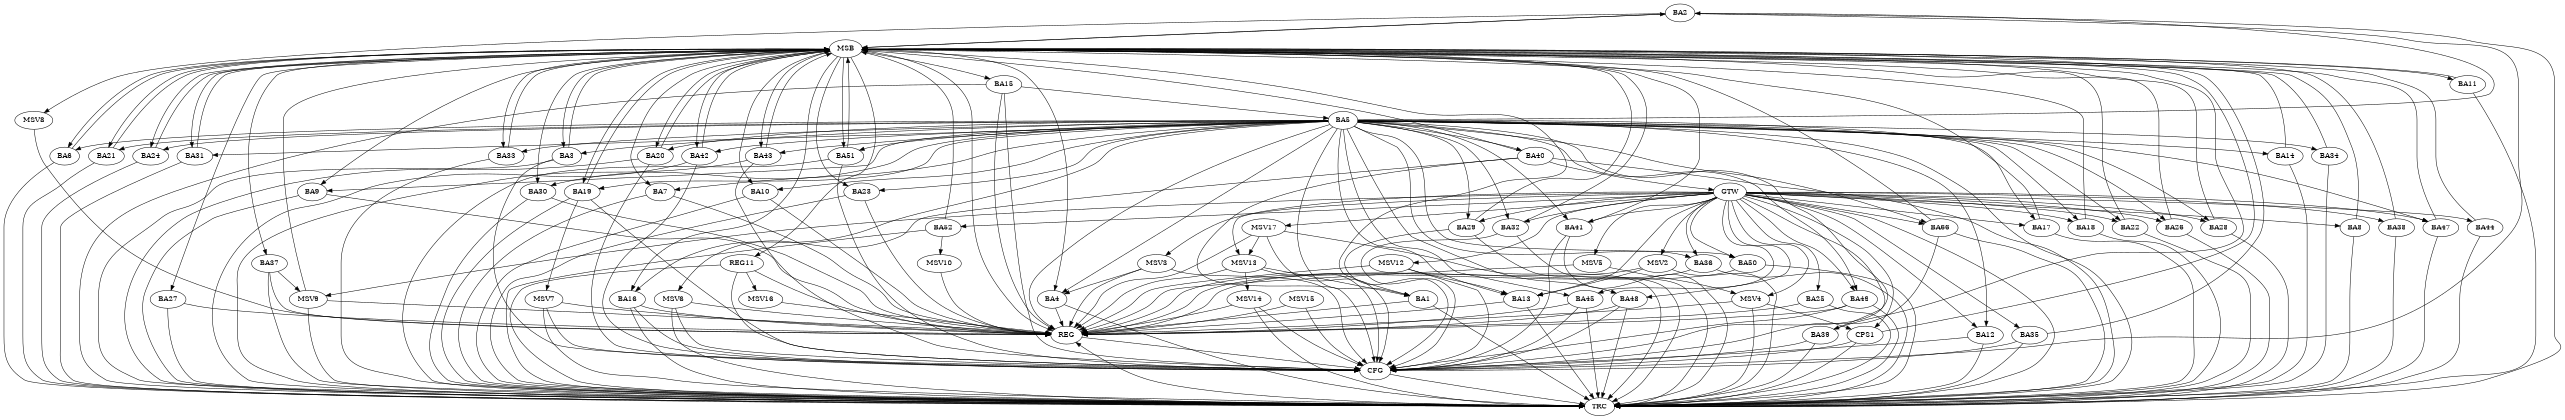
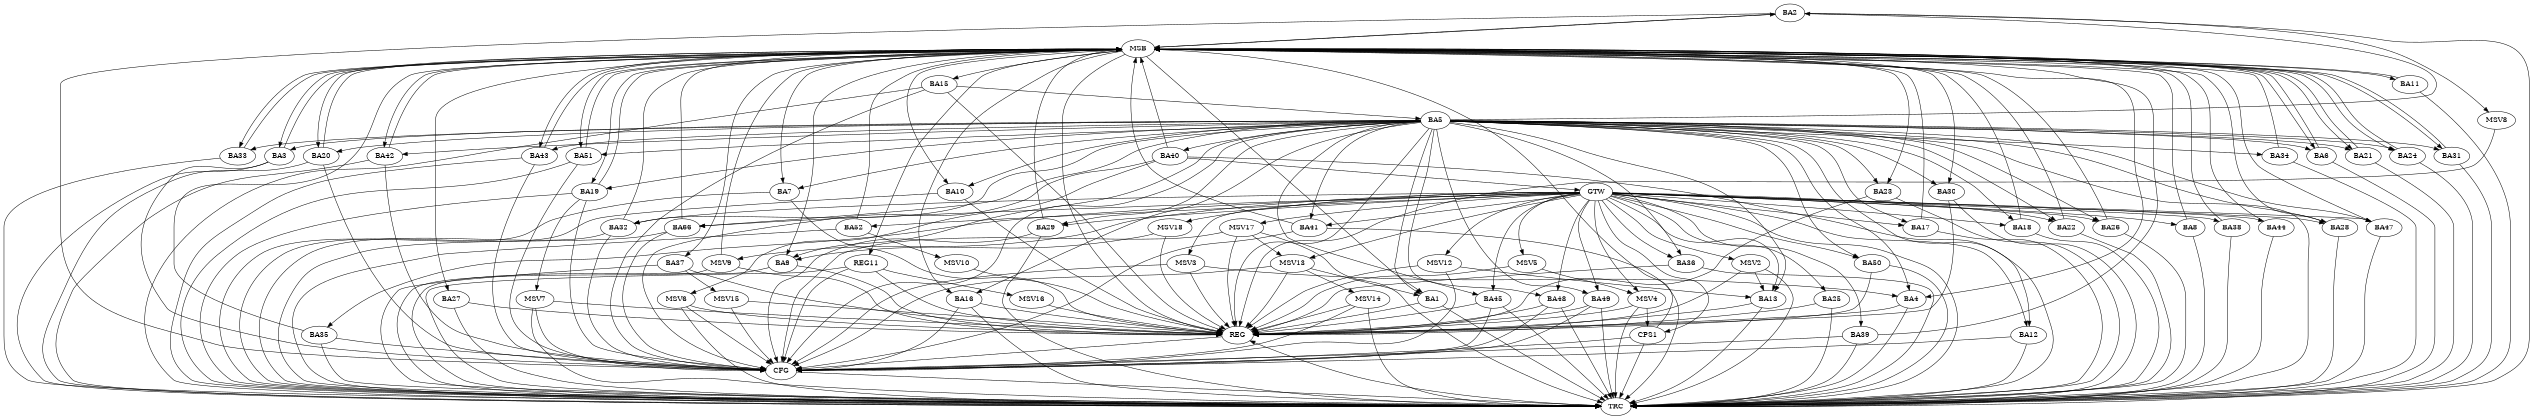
(2285, 156) -> none
none -> (1170, 228)
(287, 280) -> (698, 280)
